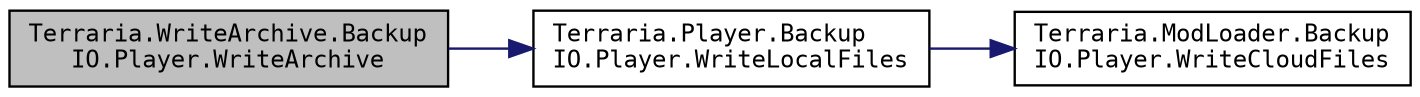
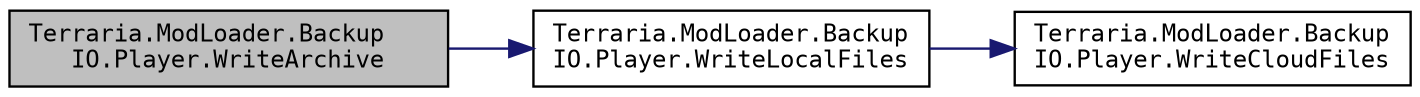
(229, 49) -> (229, 49)
(731, 49) -> (731, 49)
